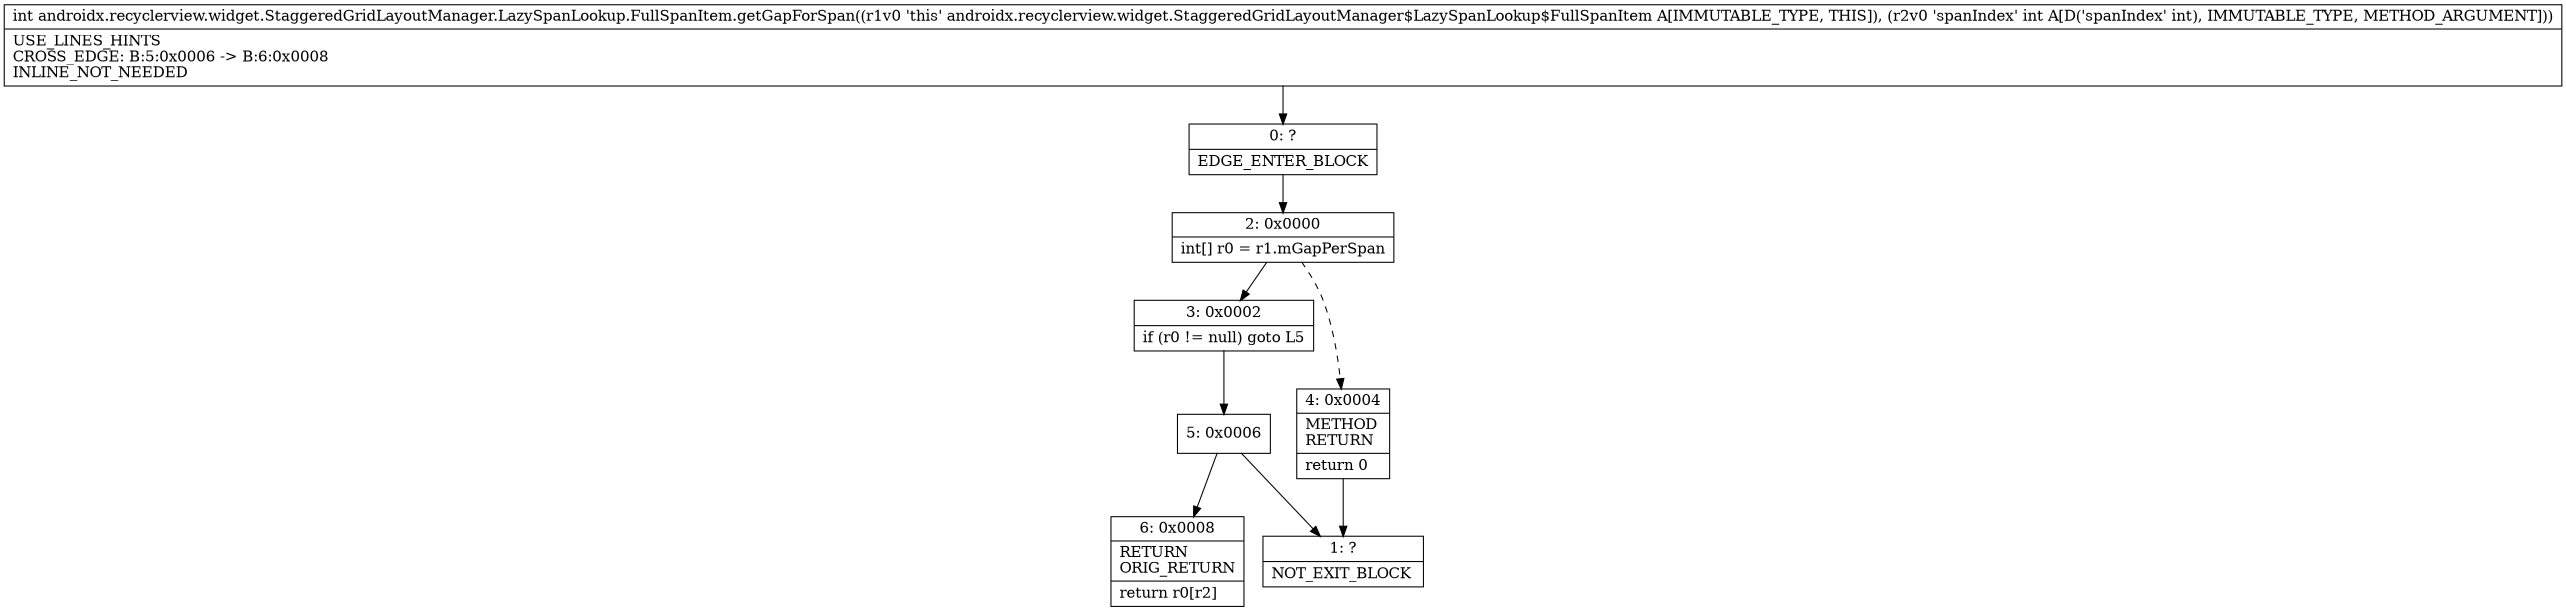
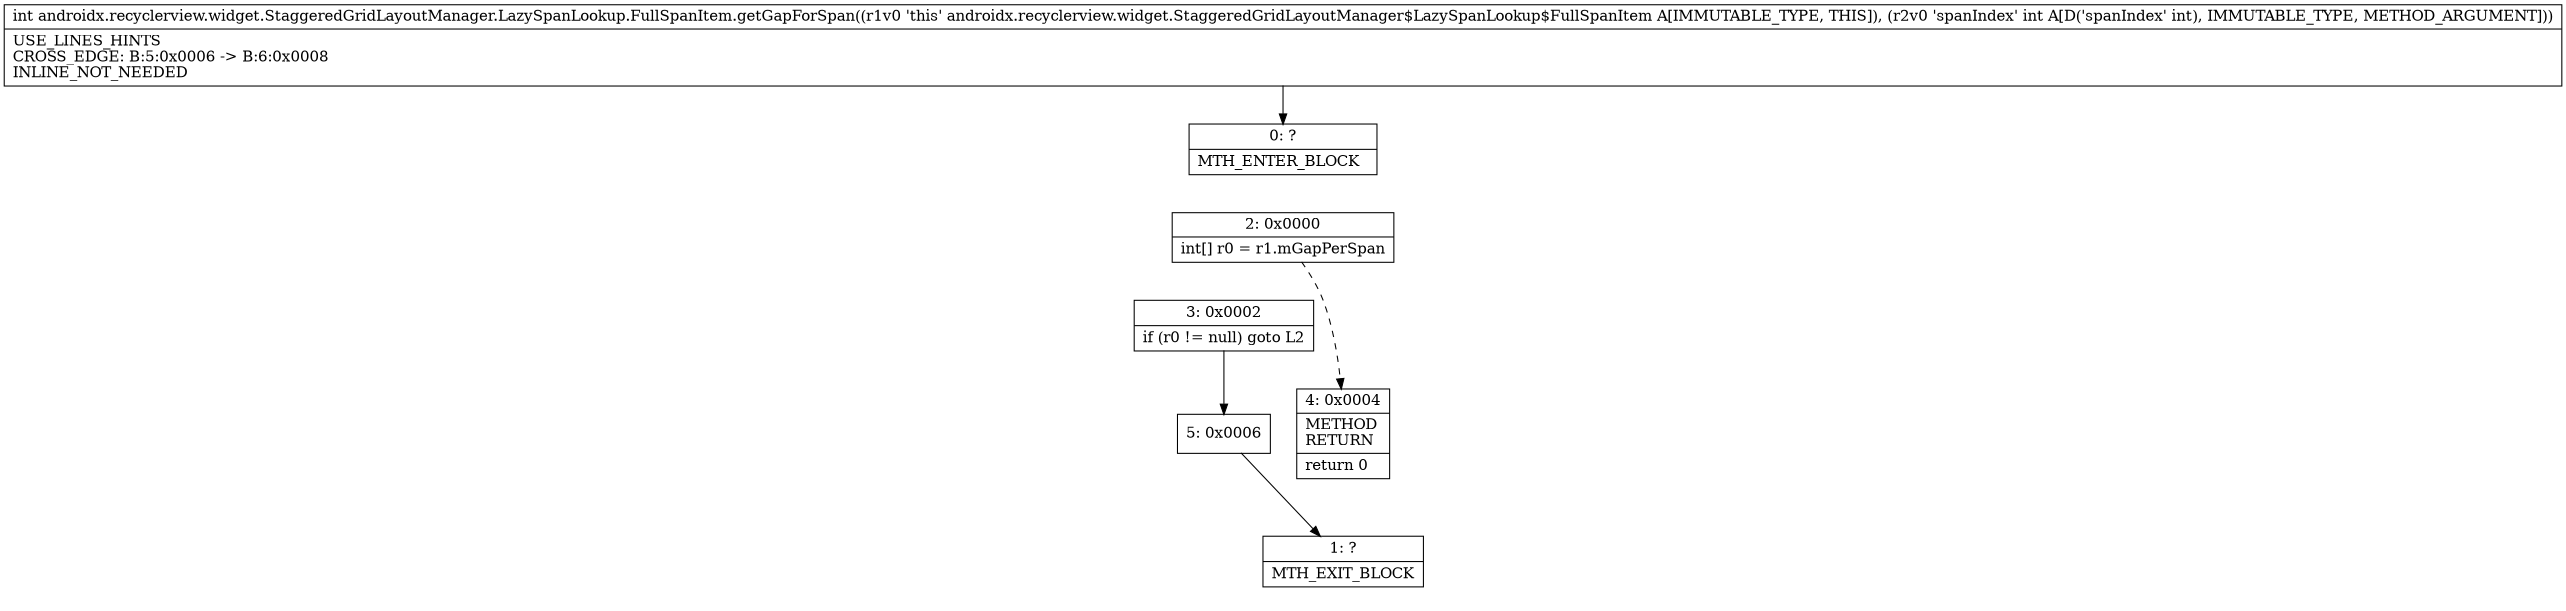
(1283, 162) -> (1279, 162)
(1283, 188) -> none
(1257, 277) -> none
(1224, 338) -> (1224, 338)
(1343, 502) -> none
(1177, 562) -> none
(1342, 574) -> (1343, 574)
